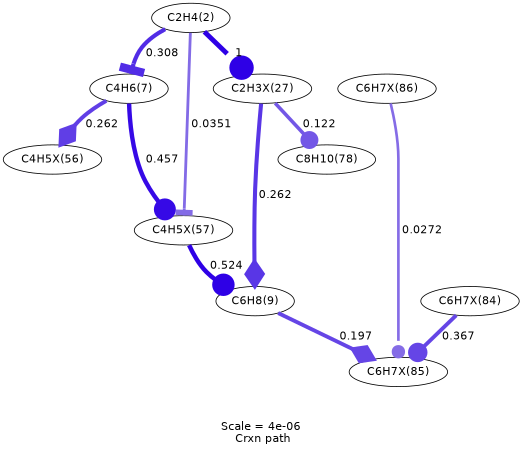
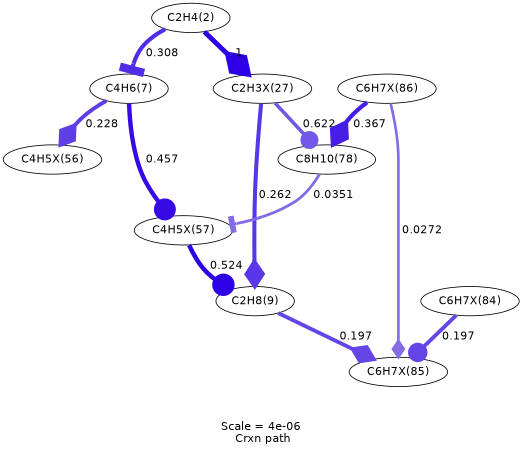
(216, 43) -> (216, 43)
none -> (356, 112)
(187, 121) -> (284, 208)
(101, 124) -> (101, 124)
(318, 124) -> (318, 124)
(398, 222) -> (398, 222)
(255, 301) -> (255, 301)
(457, 337) -> (457, 337)
